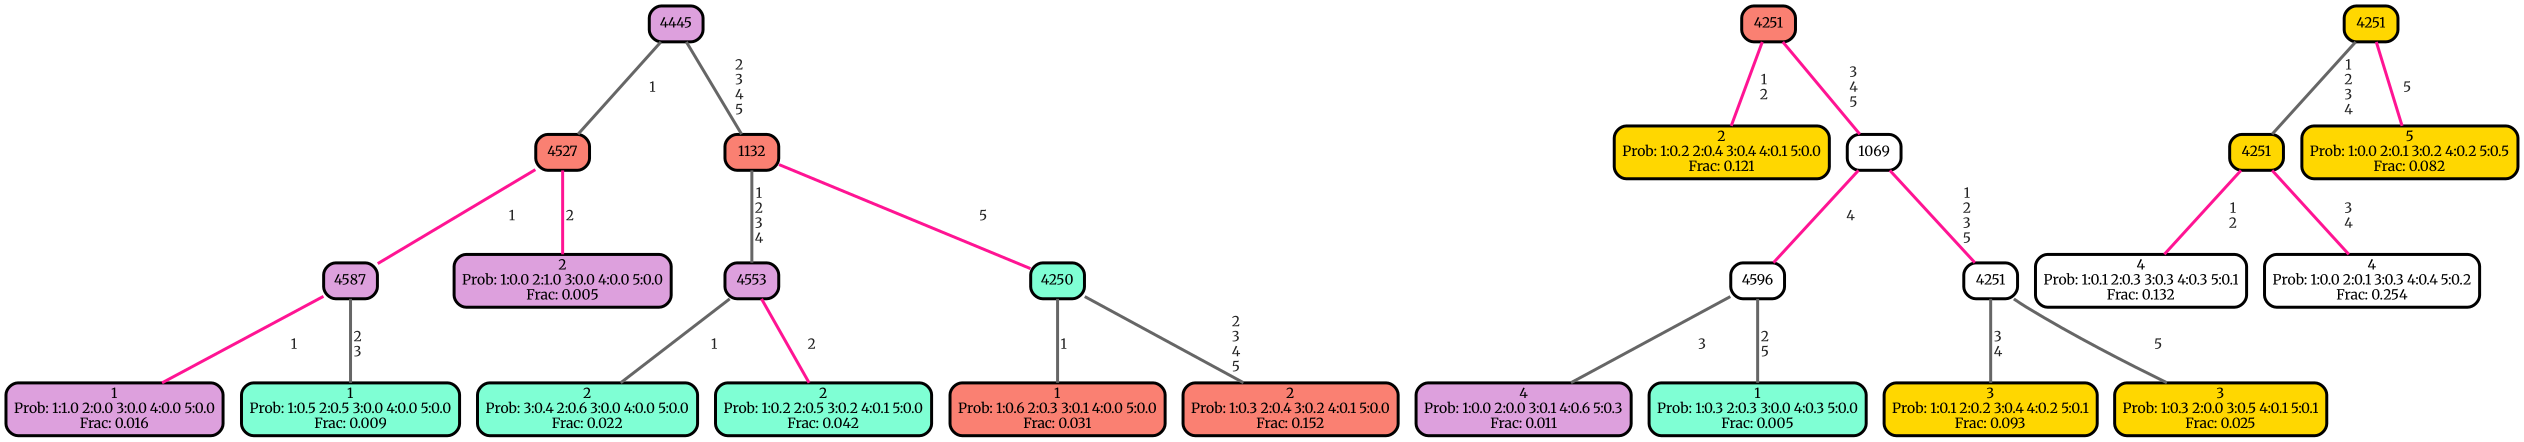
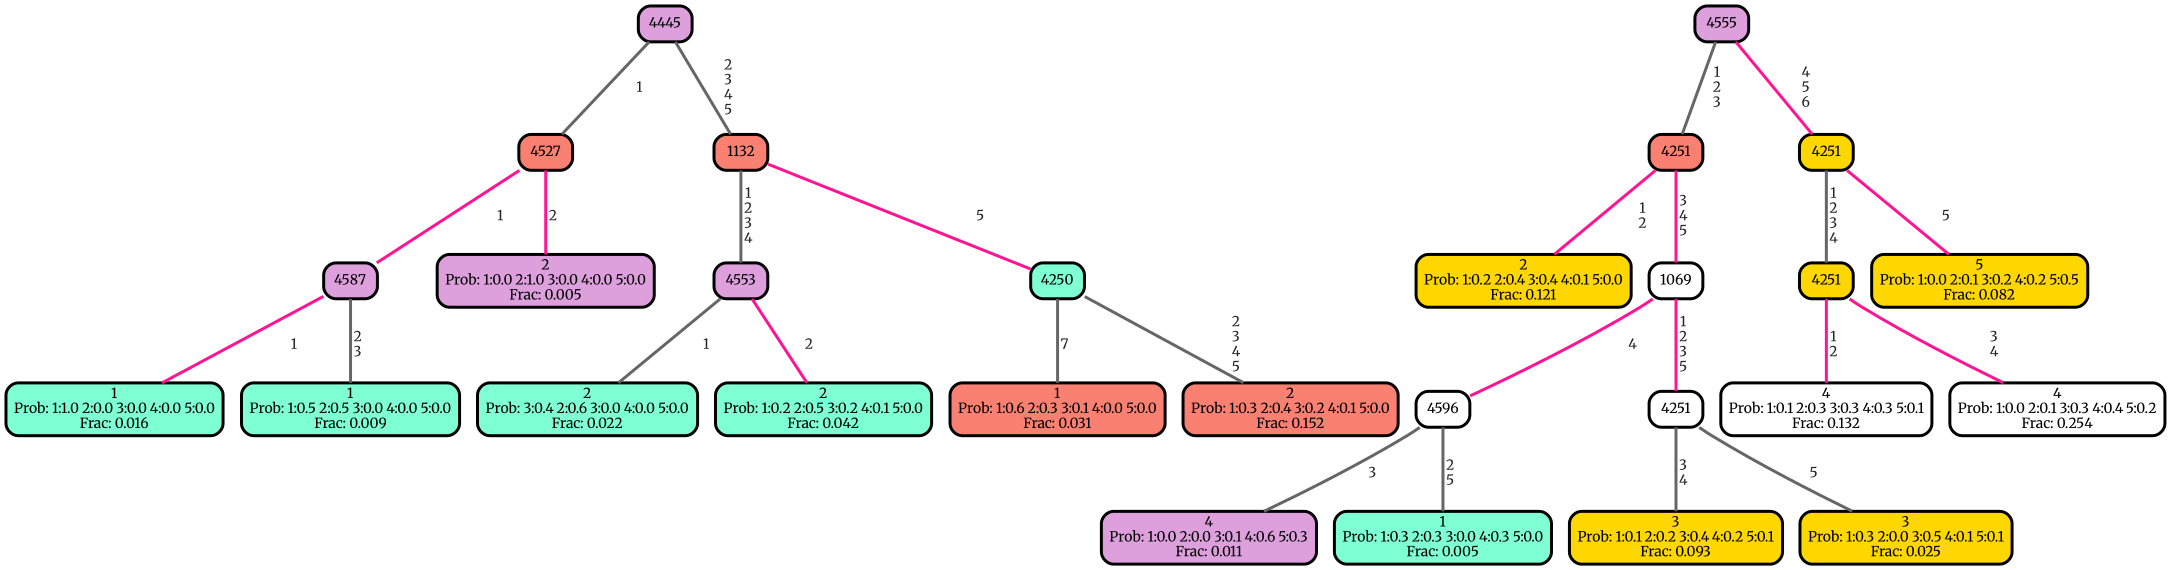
none -> (1722, 24)
(1063, 345) -> (1064, 345)
(115, 409) -> (115, 409)
